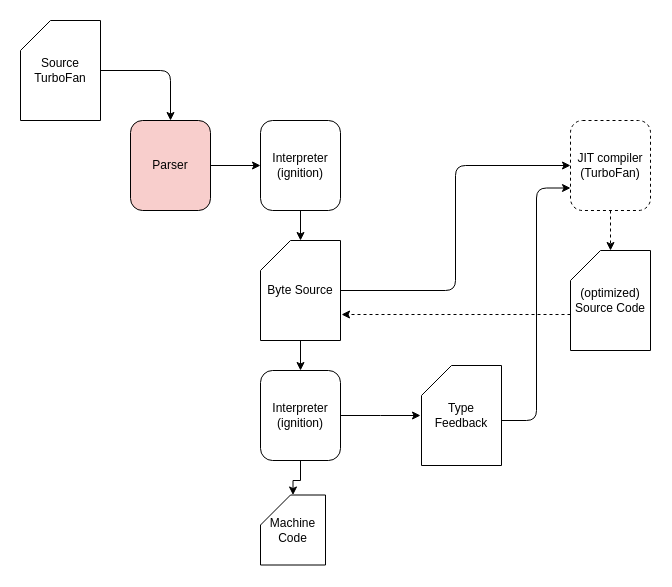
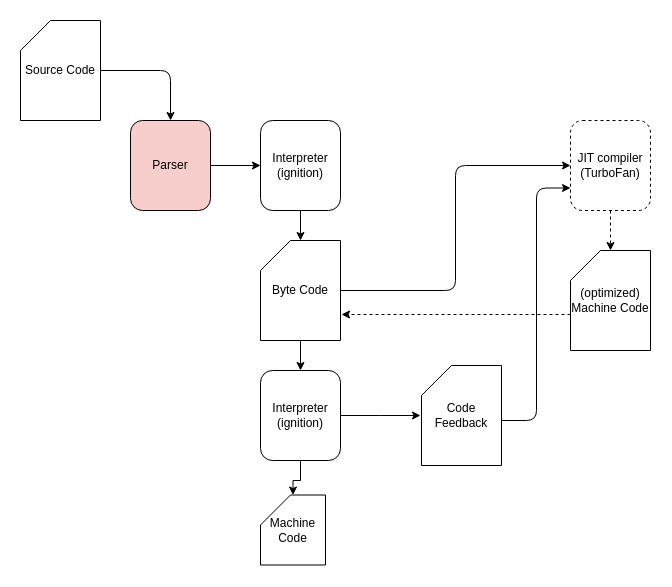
(61, 71) -> (61, 71)
(301, 291) -> (301, 291)
(611, 301) -> (611, 301)
(462, 416) -> (462, 416)
